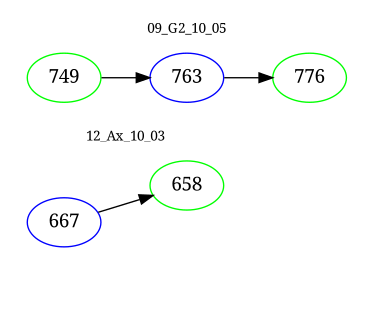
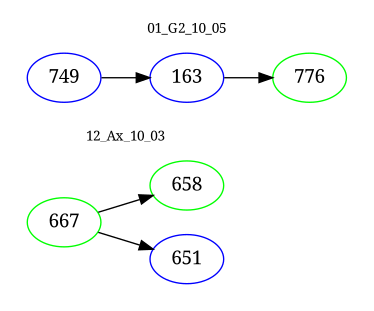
(187, 29) -> (187, 29)
(64, 78) -> (64, 78)
(187, 78) -> (187, 78)
(64, 222) -> (64, 222)
none -> (187, 259)
